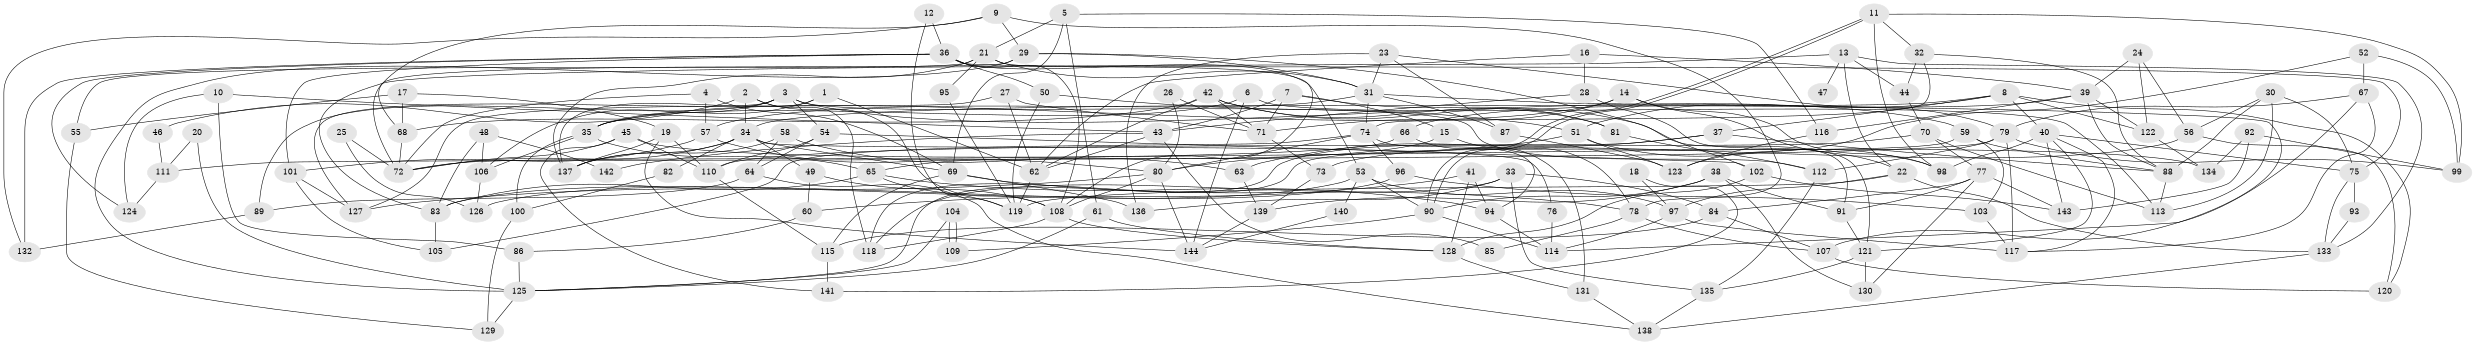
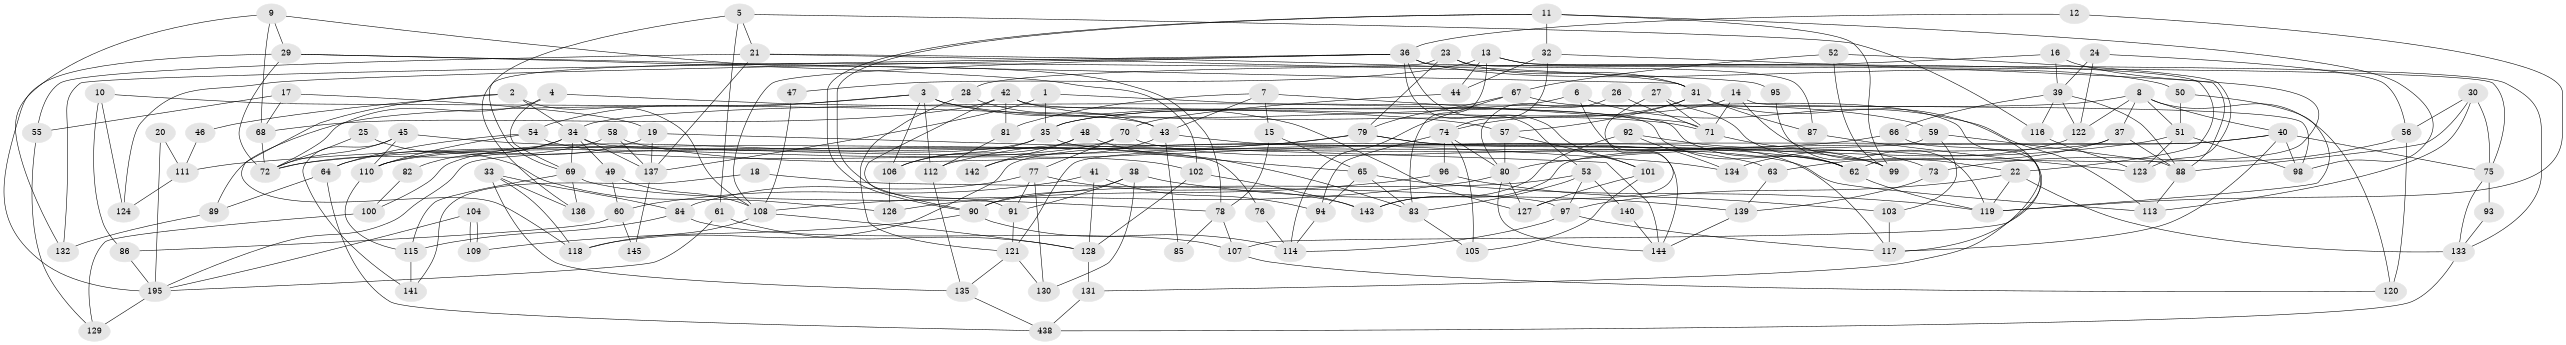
(1302, 81) -> (780, 164)
none -> (634, 252)
(519, 292) -> (155, 292)
(1645, 331) -> (1045, 331)
